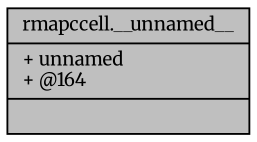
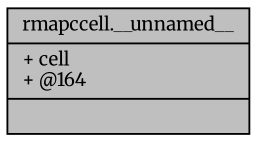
(73, 60) -> (46, 60)
